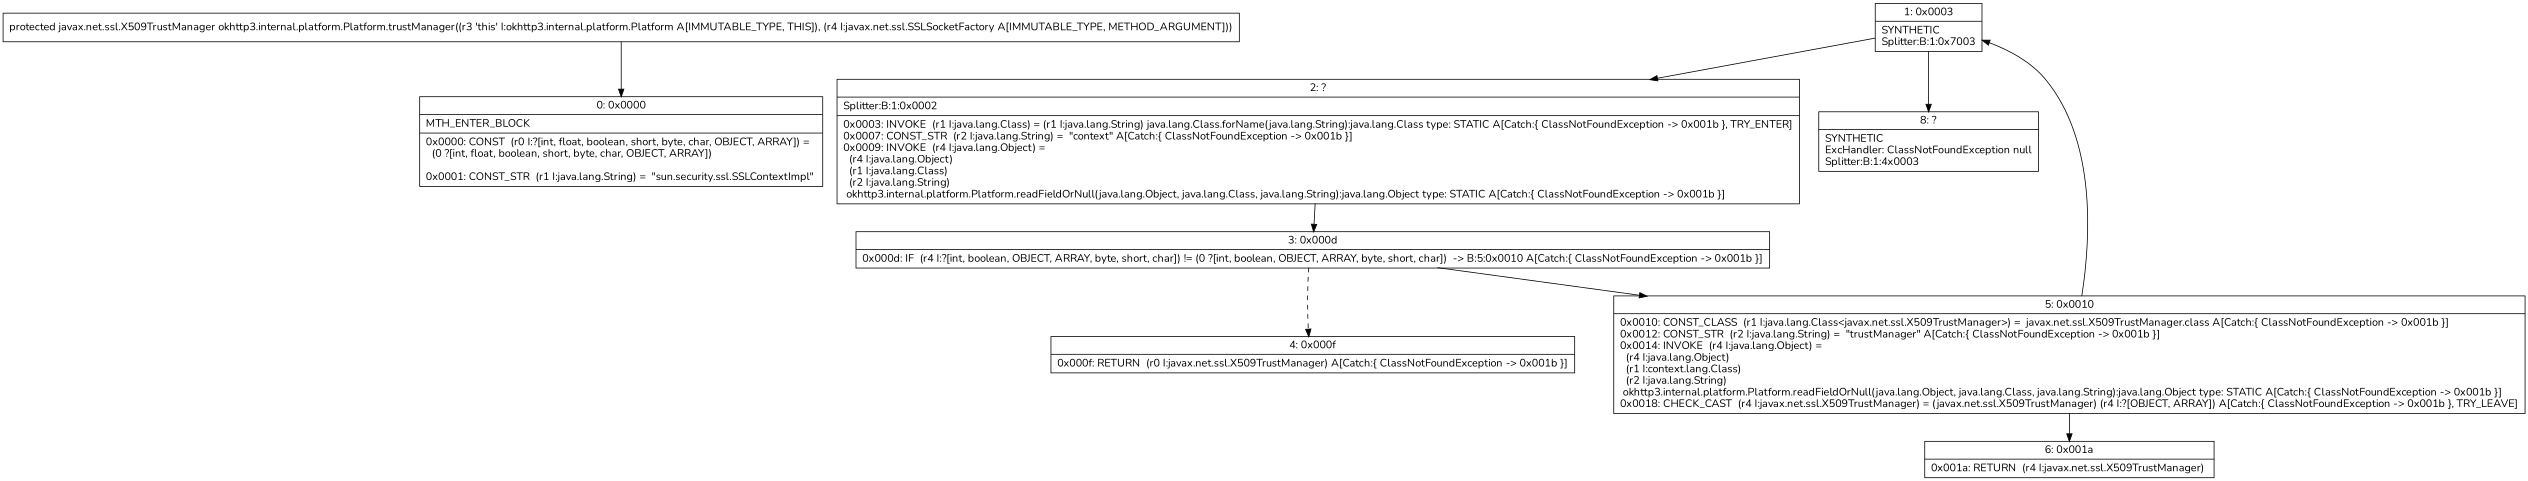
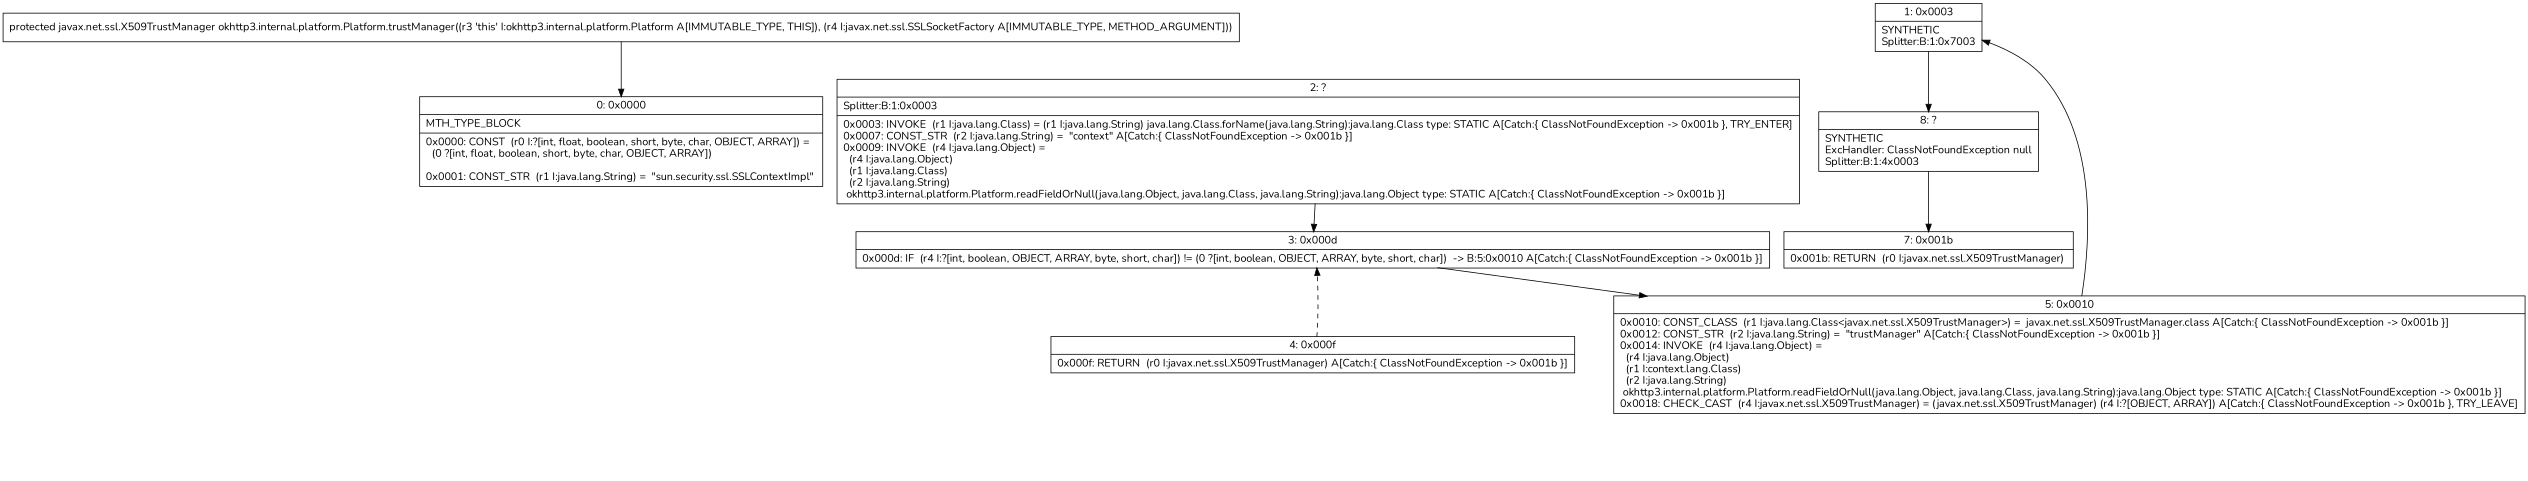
(1766, 58) -> none
(890, 106) -> (890, 106)
(478, 123) -> (474, 123)
none -> (1929, 250)
(1308, 298) -> (1318, 306)
(2069, 460) -> none
